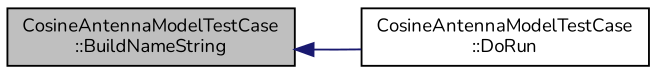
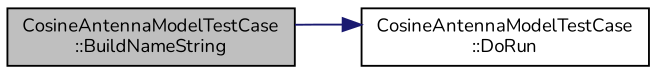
(337, 50) -> (319, 25)
